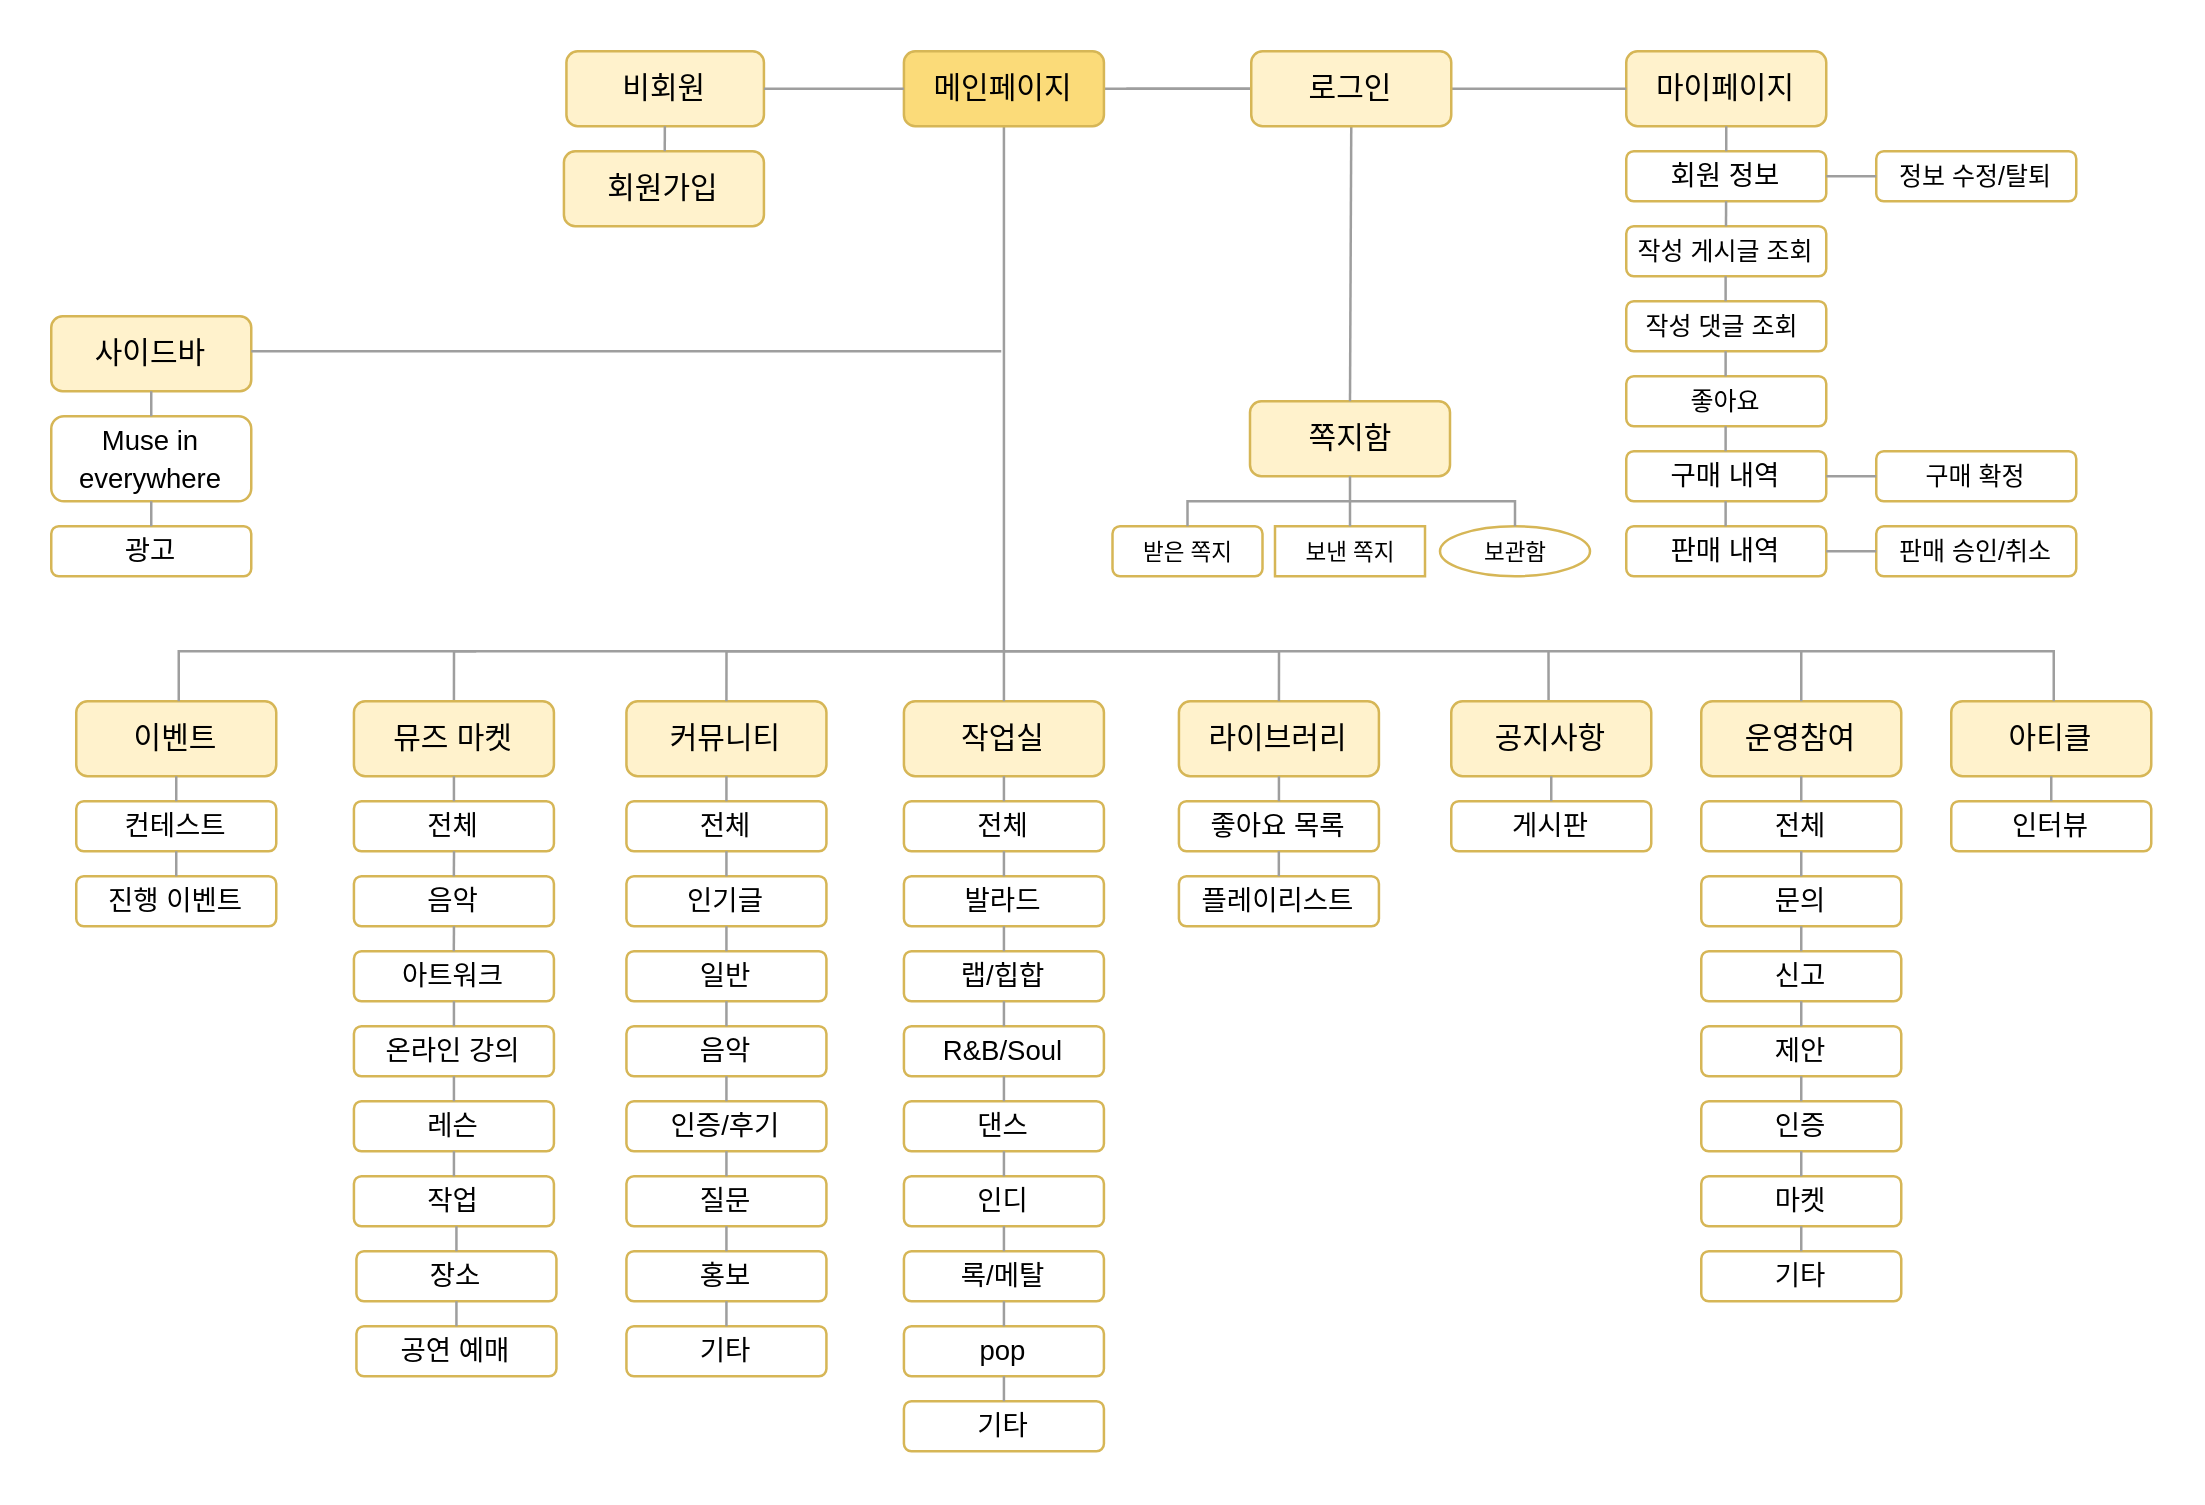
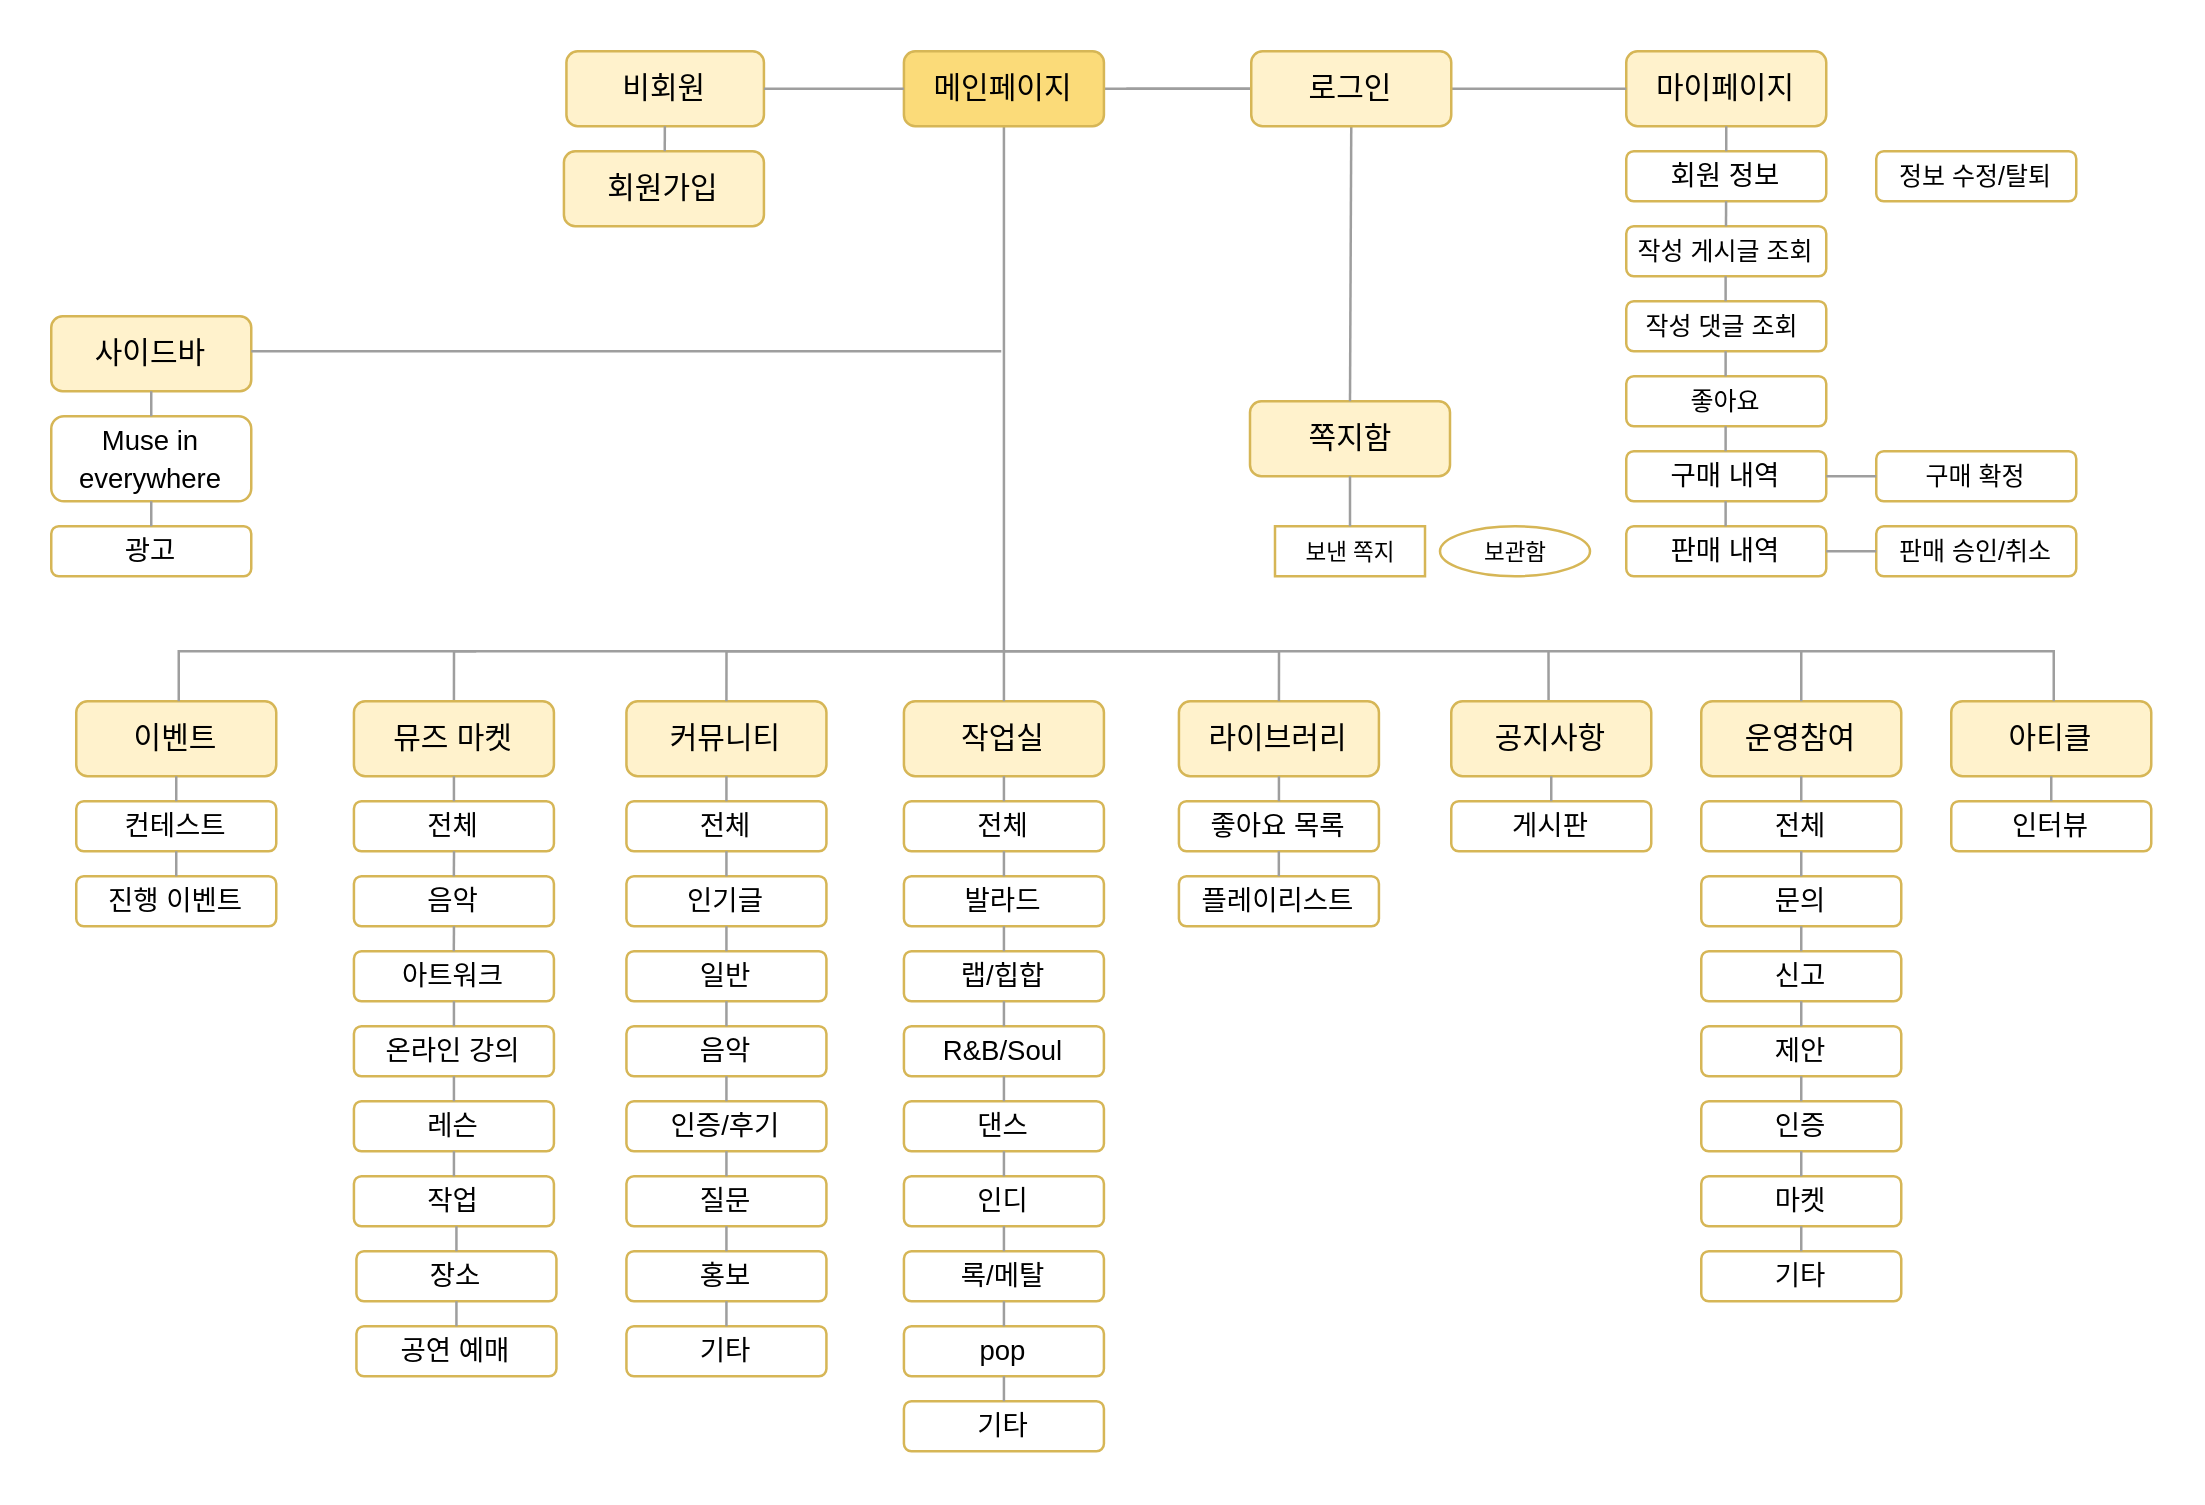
(1851, 176) -> none
(1448, 501) -> none
(1188, 551) -> none
